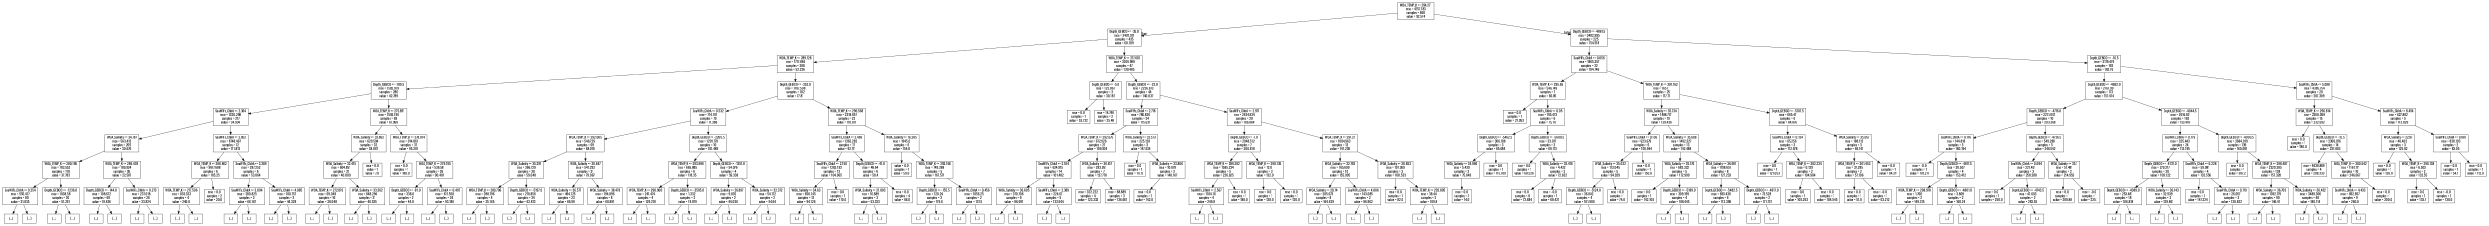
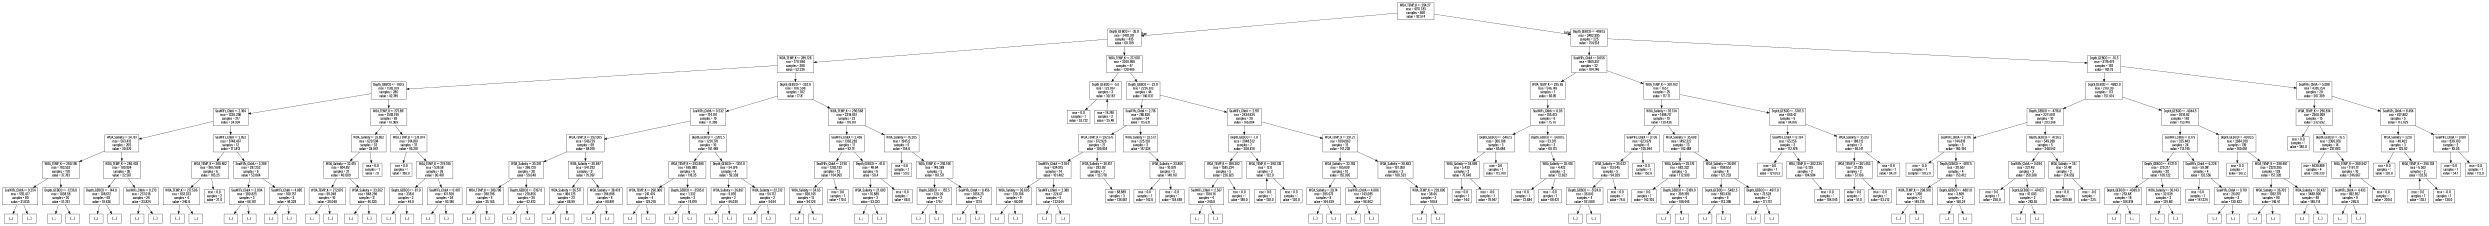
(1104, 103) -> (1107, 106)
(1515, 117) -> none
(372, 170) -> (372, 170)
(902, 170) -> (902, 170)
(1135, 170) -> none
(1524, 170) -> none
(1920, 170) -> (1920, 170)
(1263, 183) -> (1267, 185)
(2416, 183) -> (2420, 185)
(214, 196) -> (214, 196)
(902, 196) -> (902, 196)
(934, 196) -> (934, 196)
(1088, 196) -> none
none -> (1172, 196)
(1396, 196) -> none
none -> (1488, 196)
(1523, 196) -> (1523, 196)
(1798, 196) -> none
(1854, 196) -> (1854, 196)
(1992, 196) -> (1992, 196)
